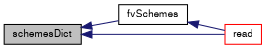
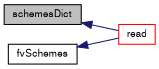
(105, 23) -> none
